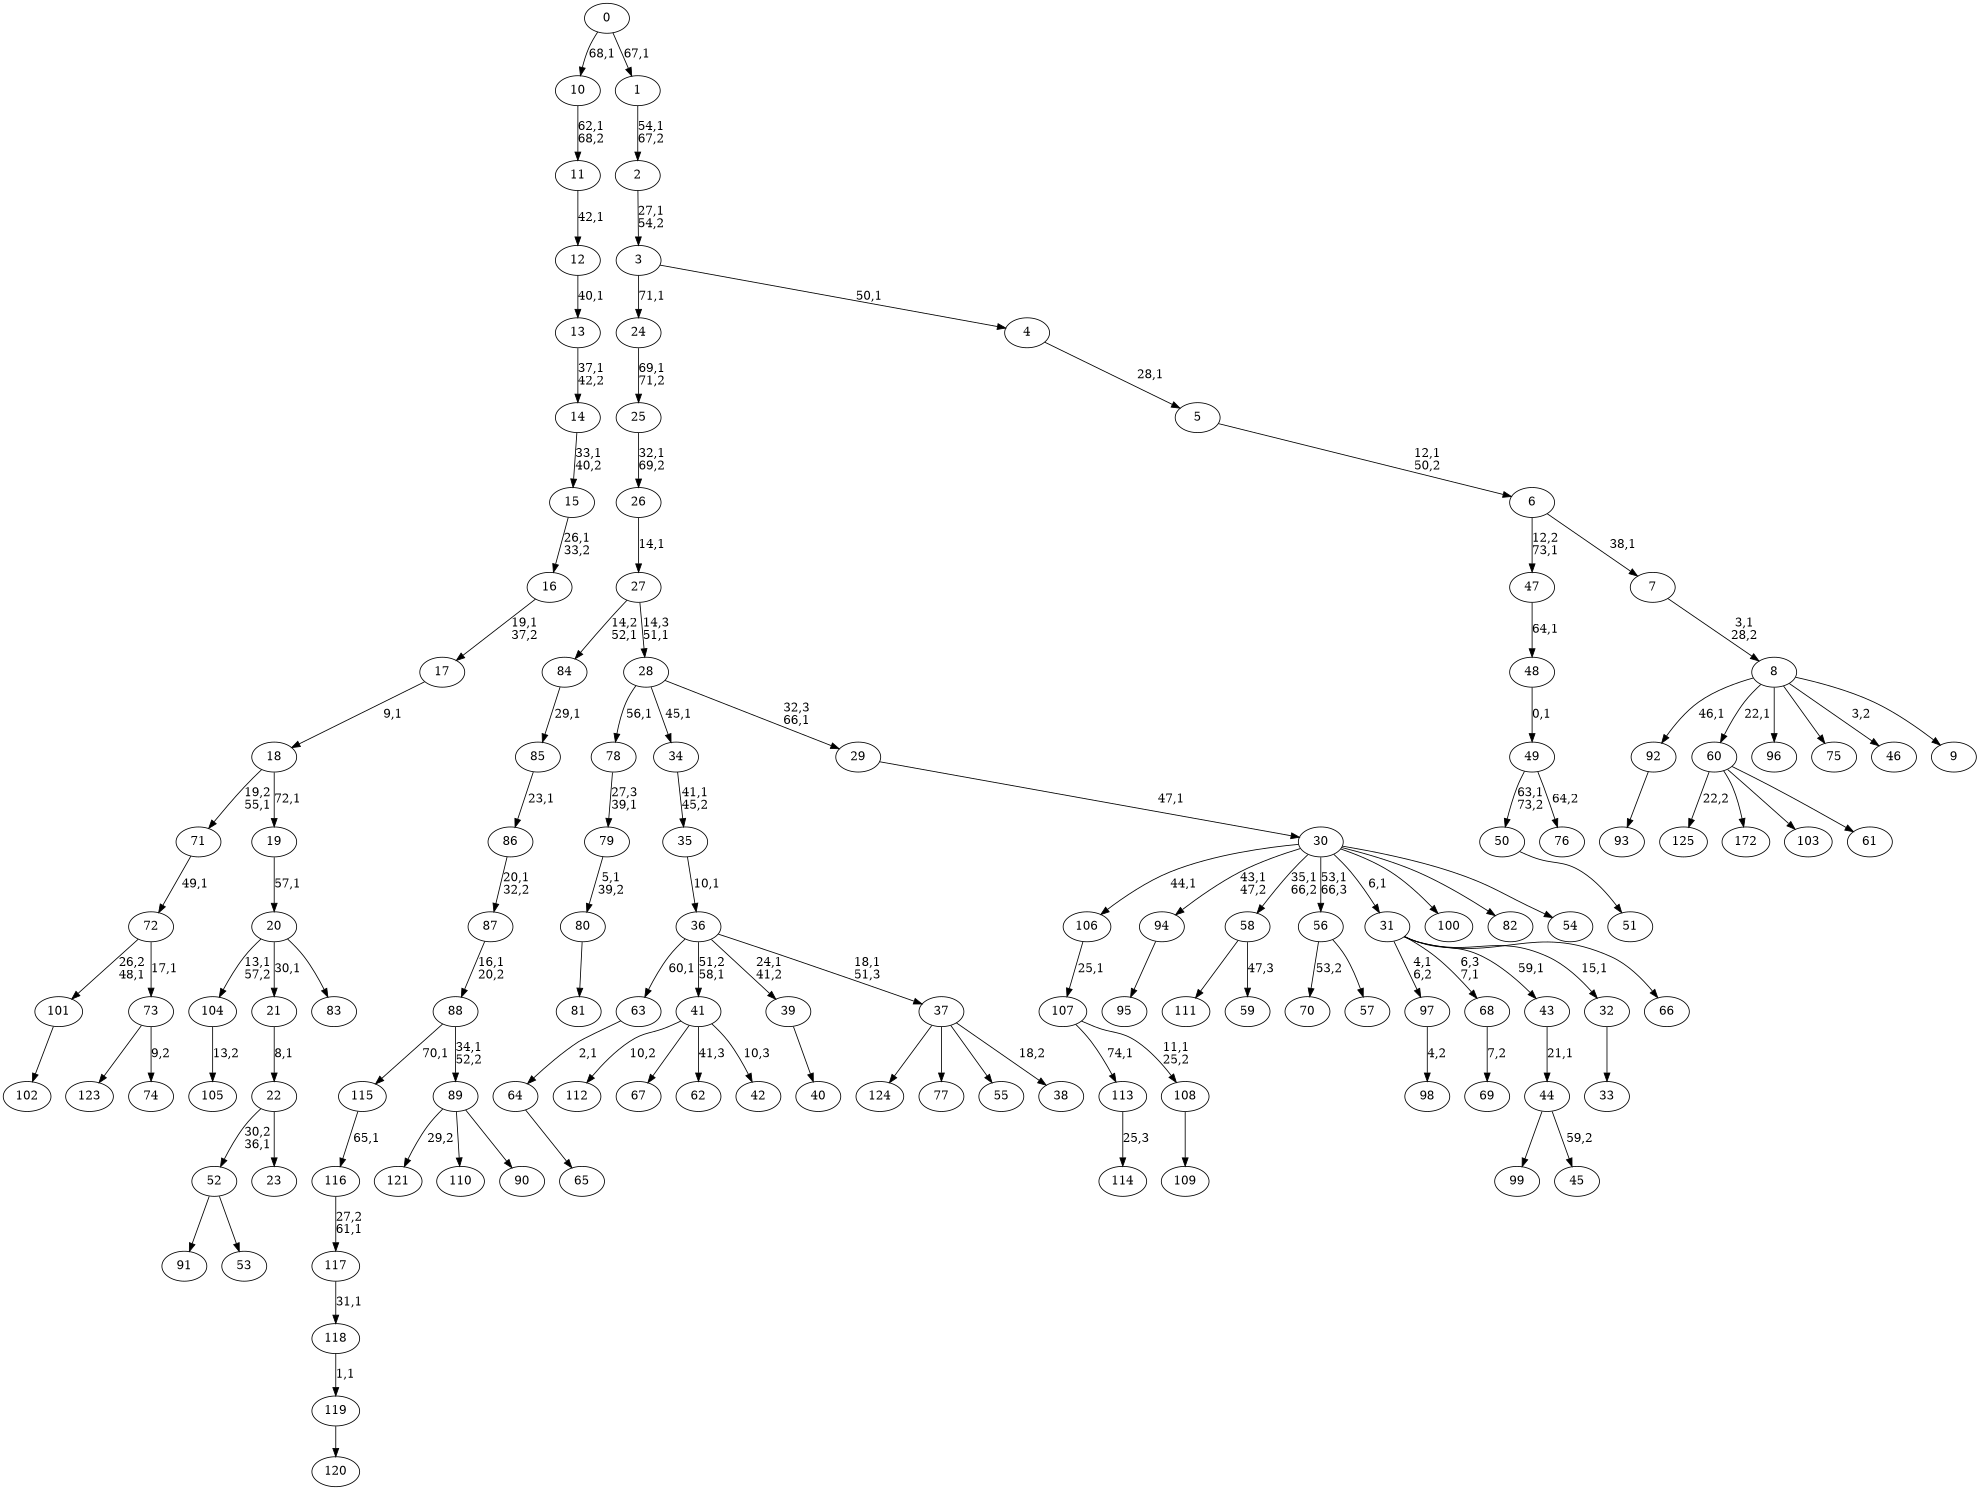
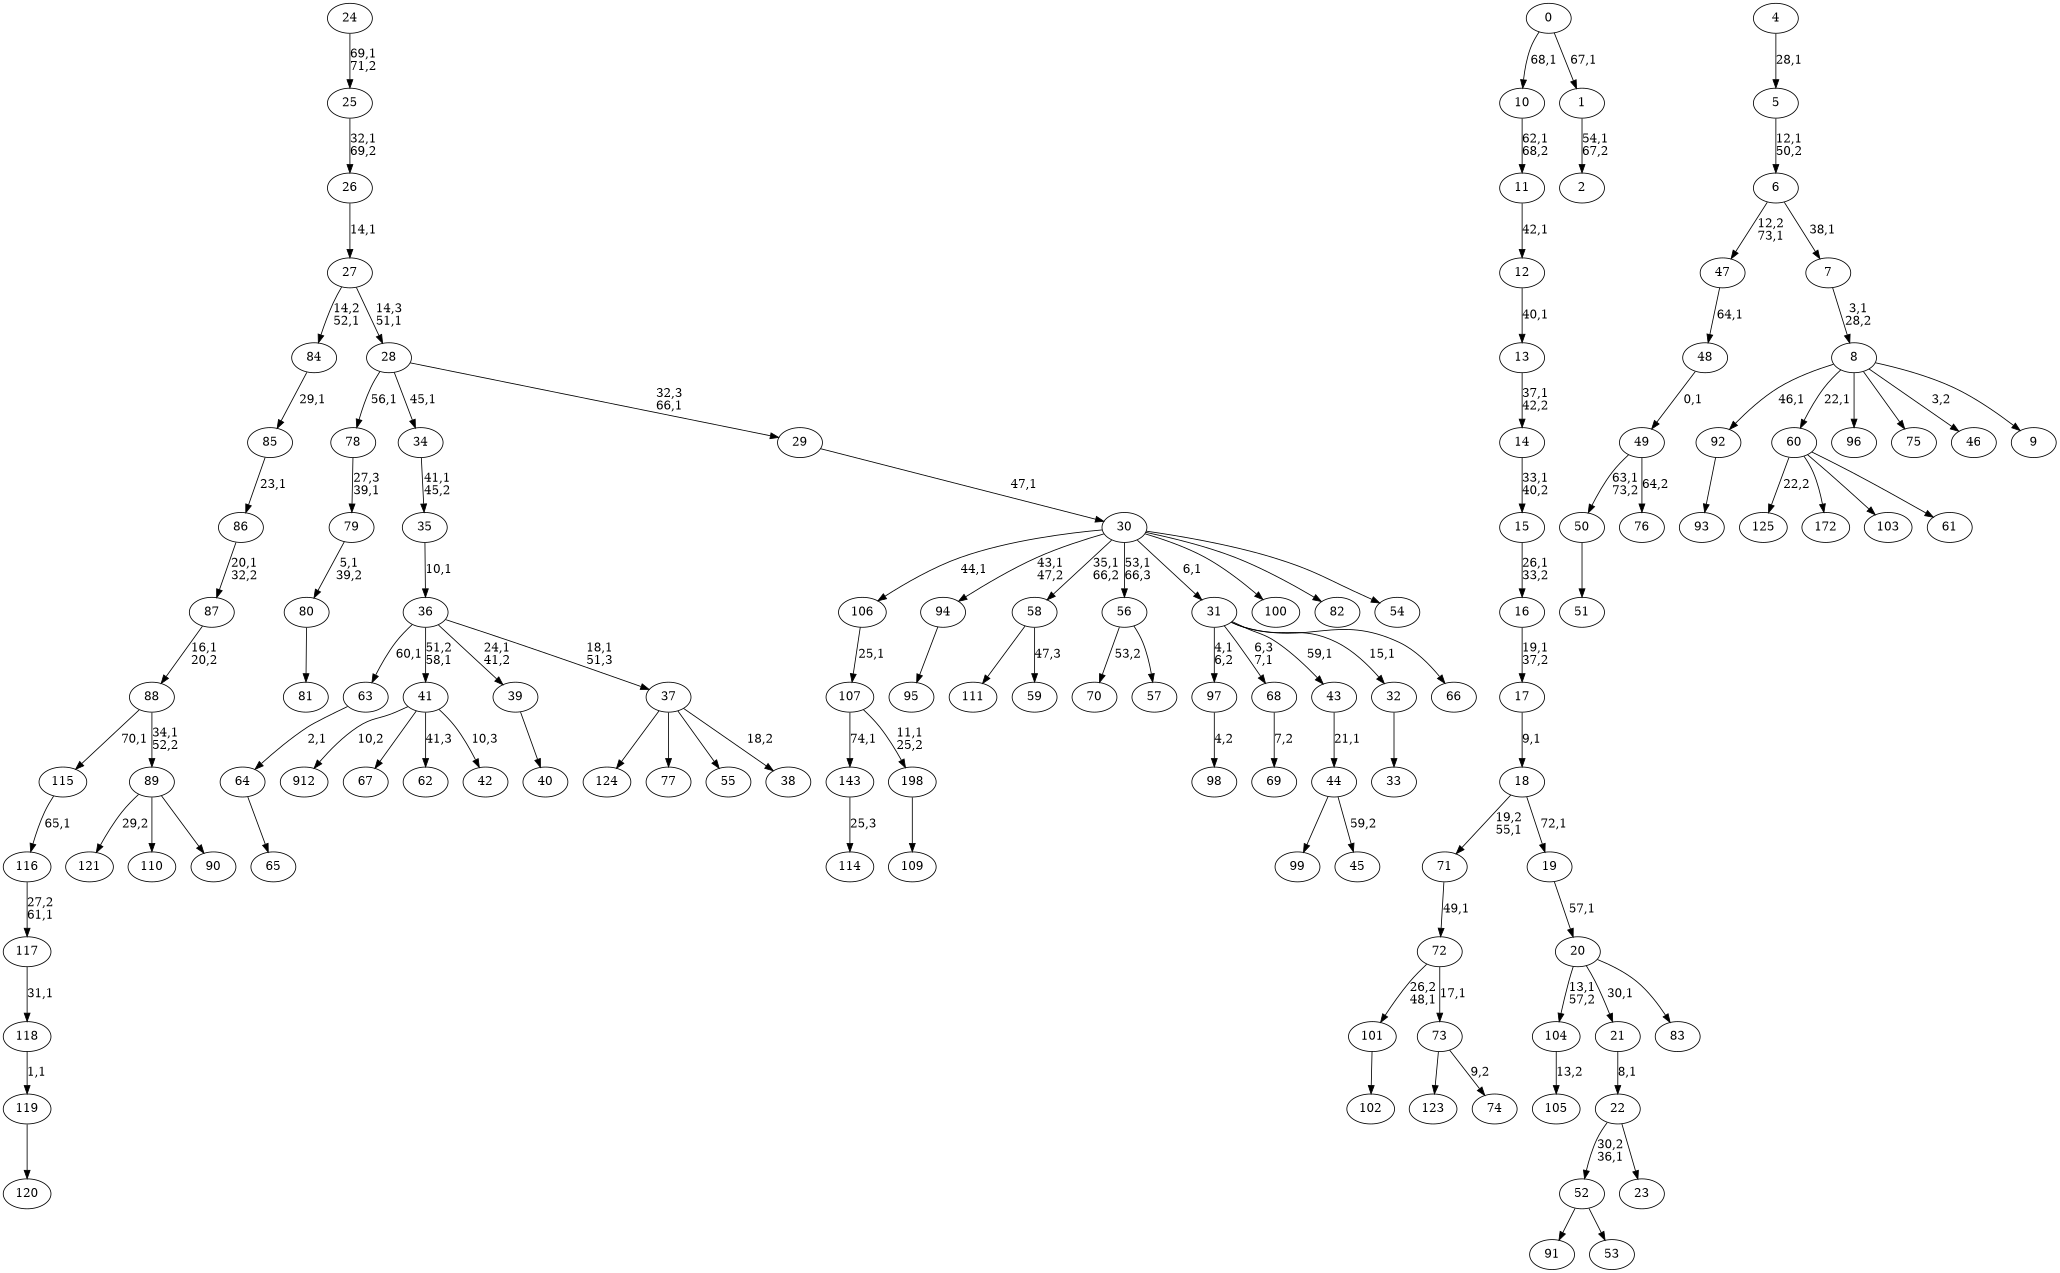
(639, 260) -> none
(577, 1097) -> (304, 782)
(1123, 1097) -> (850, 782)
(1185, 1097) -> (912, 782)
